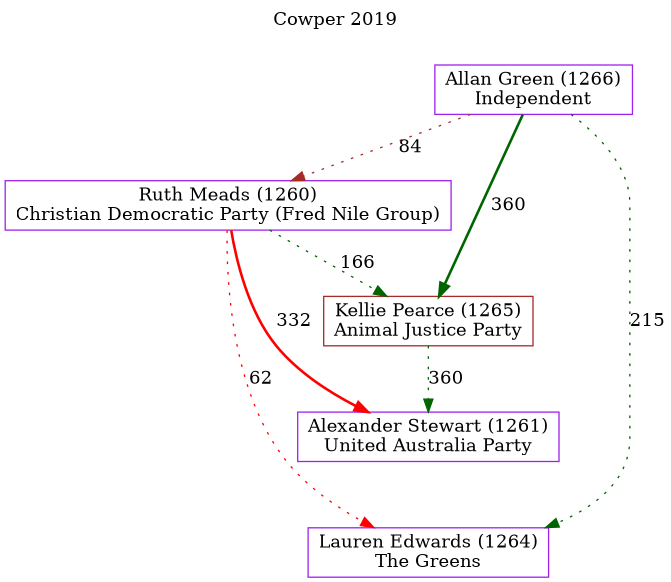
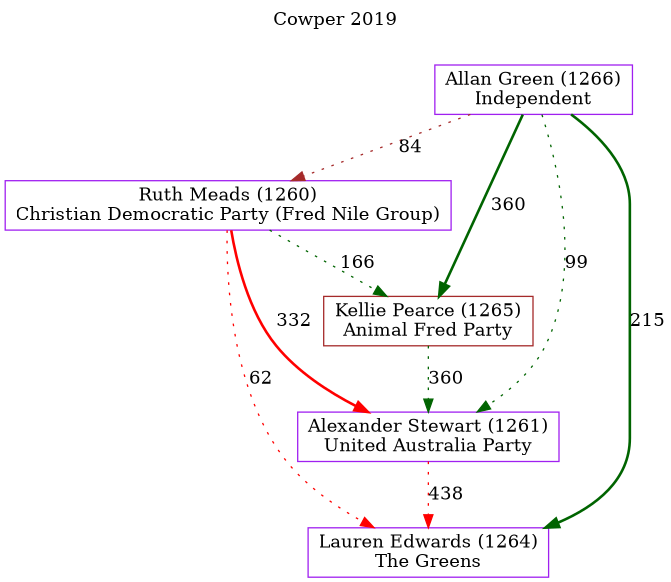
none -> (564, 272)
(428, 321) -> (428, 321)
(630, 325) -> (630, 325)
none -> (428, 488)
